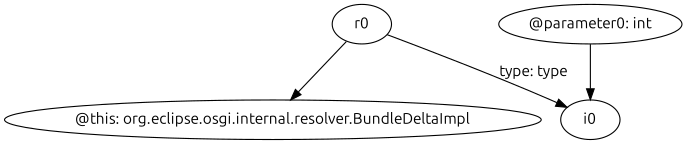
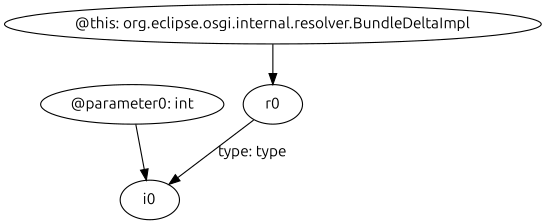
(322, 67) -> (273, 59)
